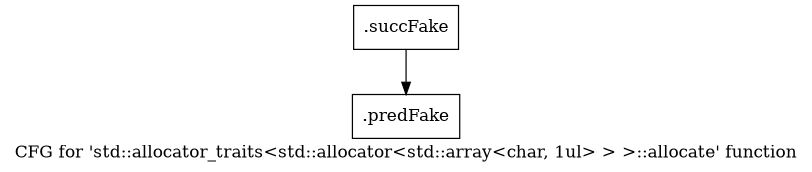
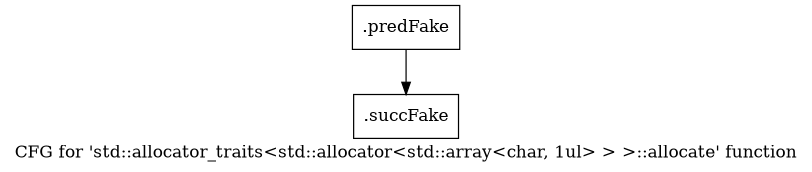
(406, 66) -> (406, 66)
